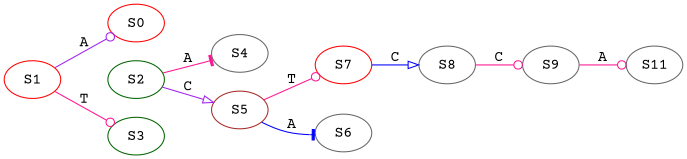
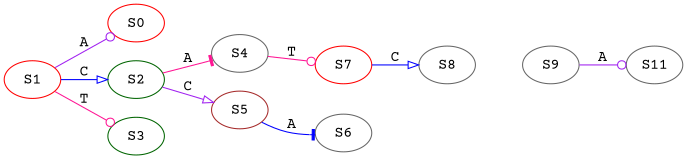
(495, 65) -> none
(598, 65) -> (598, 65)
none -> (79, 80)
(288, 89) -> (287, 59)
